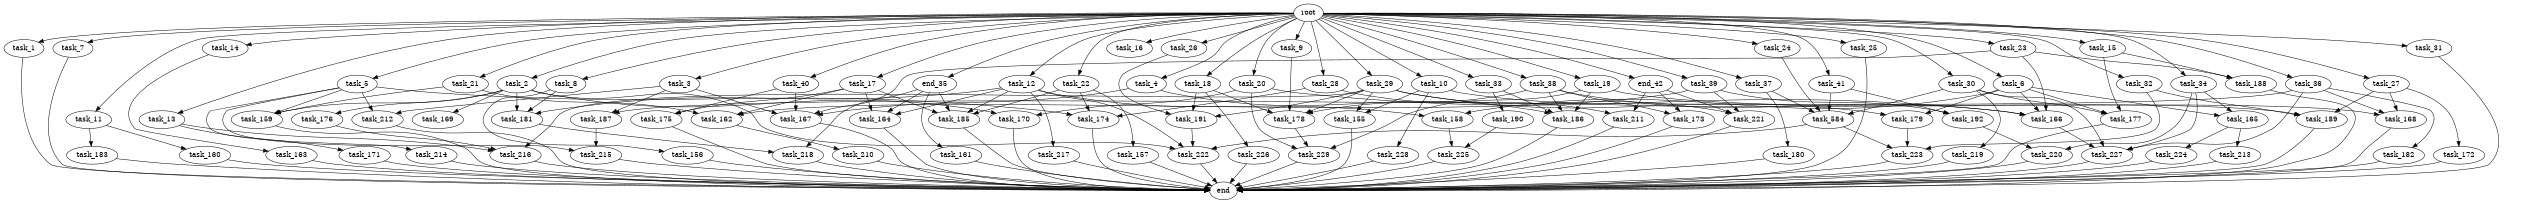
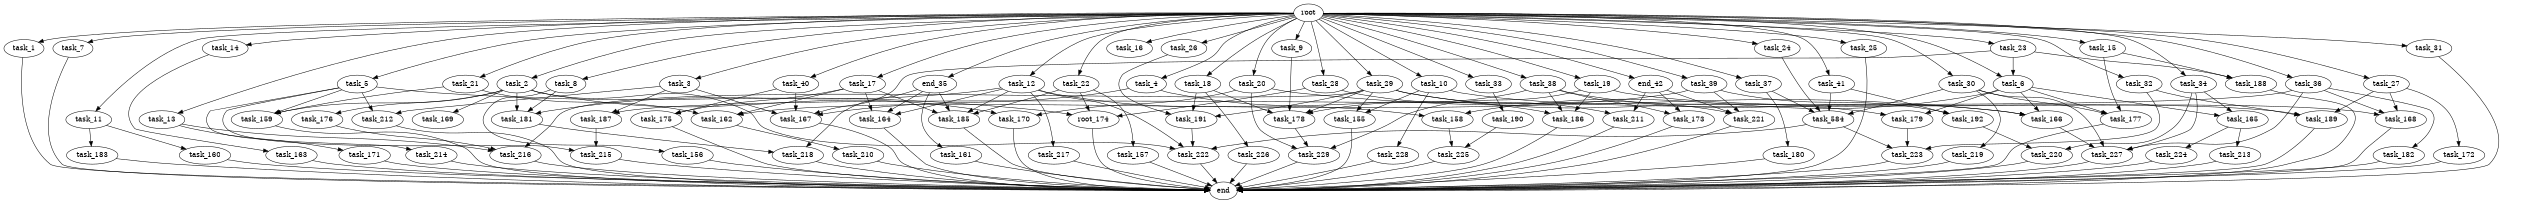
(2039, 79) -> (2013, 64)
(1526, 101) -> none
(1093, 120) -> (1093, 120)
